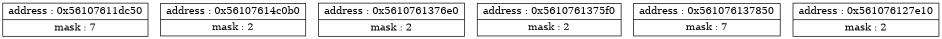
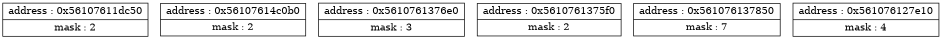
(75, 28) -> (75, 28)
(391, 28) -> (391, 28)
(866, 28) -> (866, 28)
